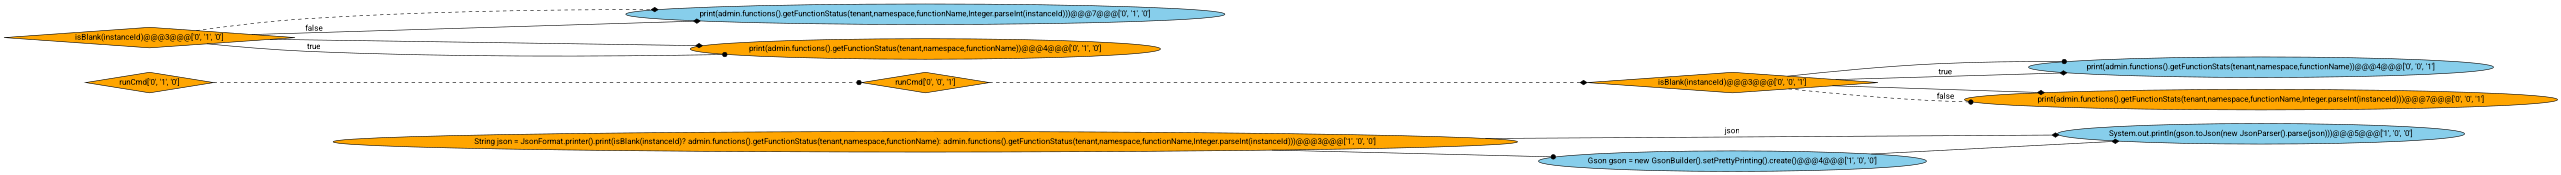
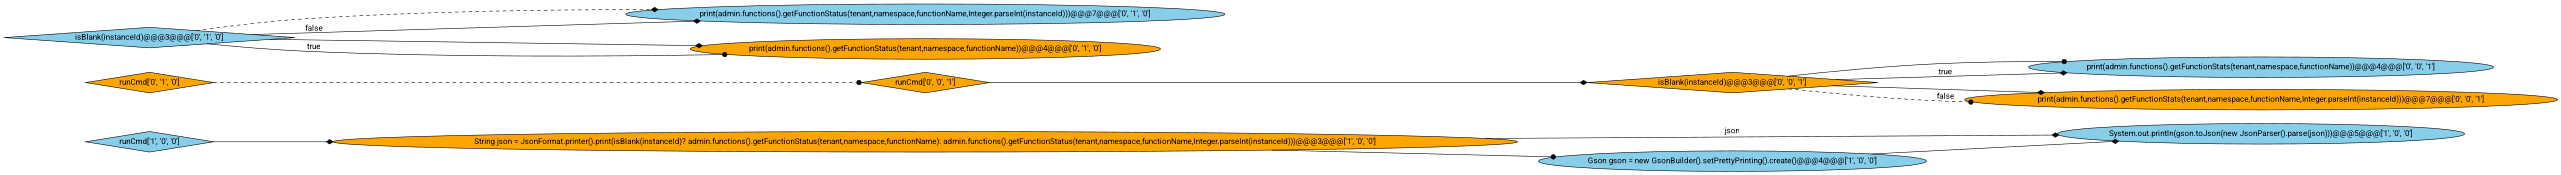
(149, 38) -> (149, 38)
(1285, 83) -> (1285, 83)
none -> (149, 142)
